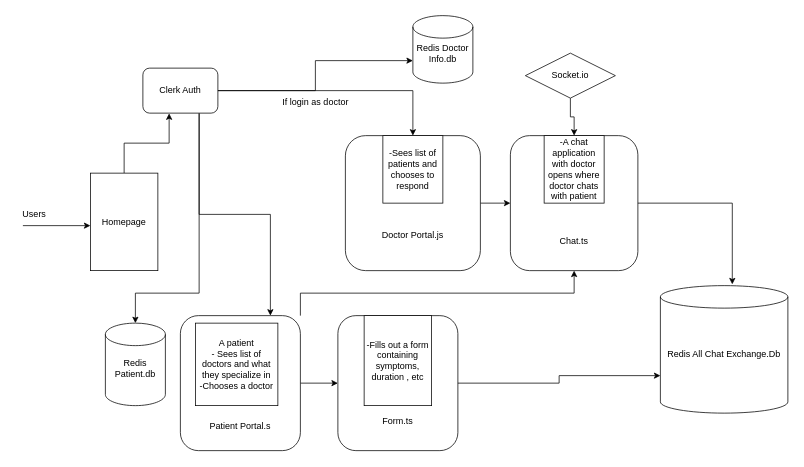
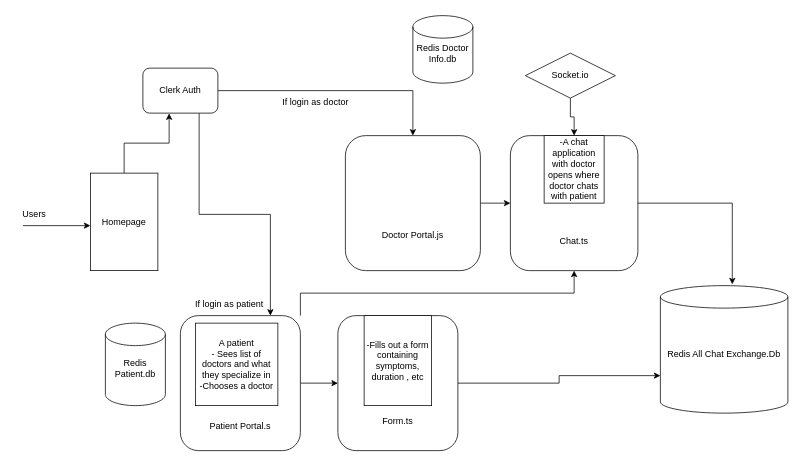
(348, 60) -> none
(413, 169) -> none
(135, 304) -> none
none -> (229, 304)
